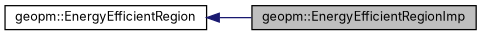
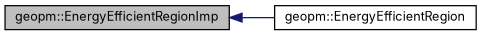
(236, 18) -> (258, 18)
